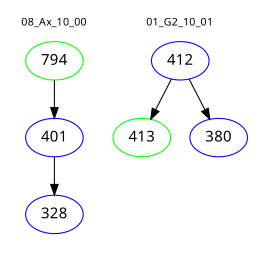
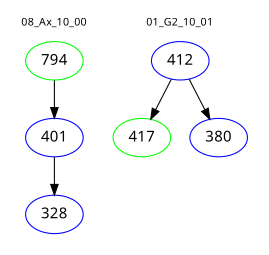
(142, 138) -> (142, 138)
